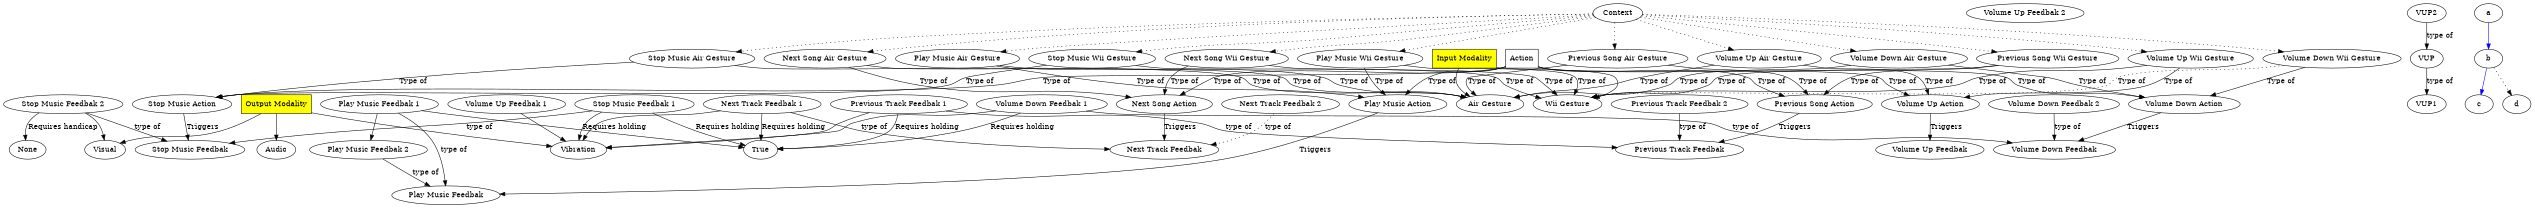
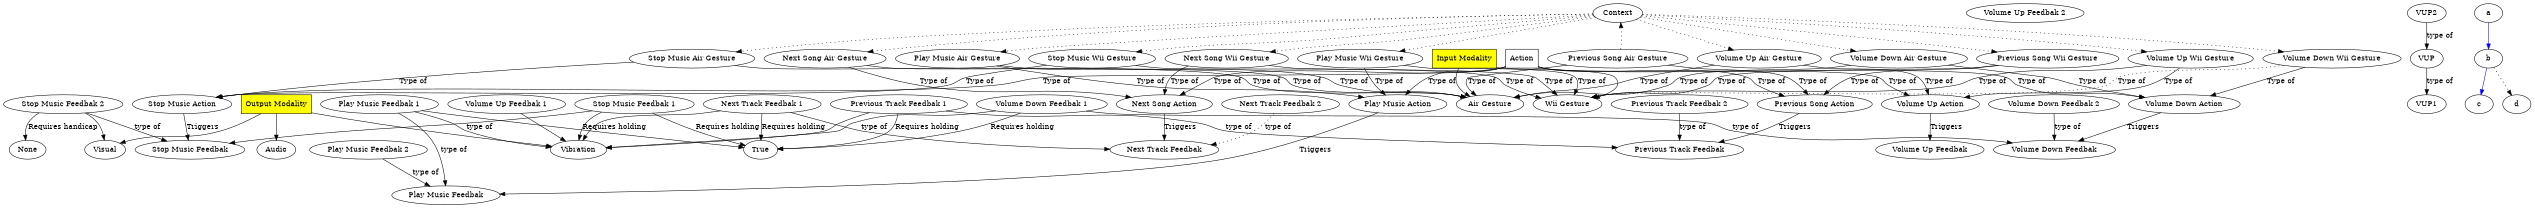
(1614, 33) -> (1621, 39)
(376, 120) -> (475, 134)
